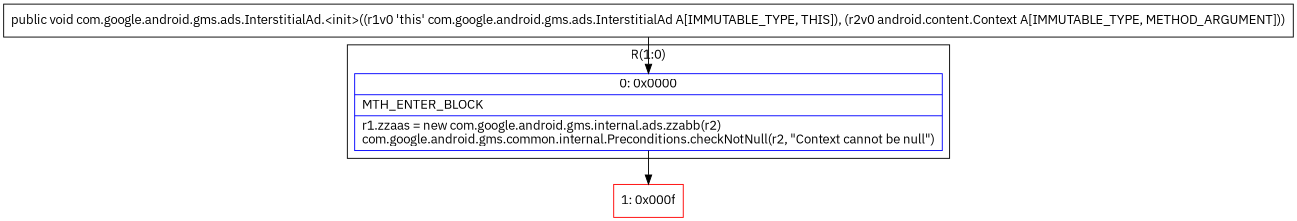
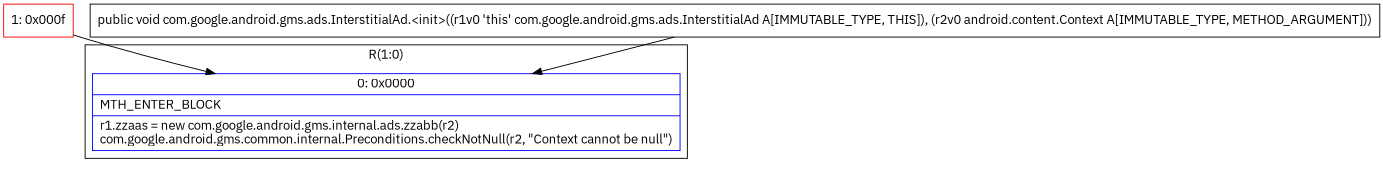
(648, 164) -> (139, 54)
